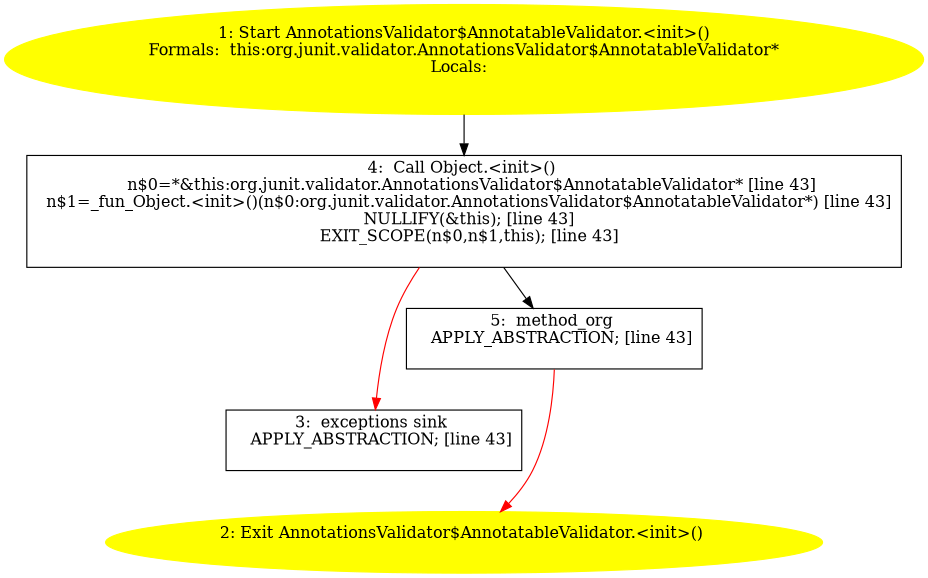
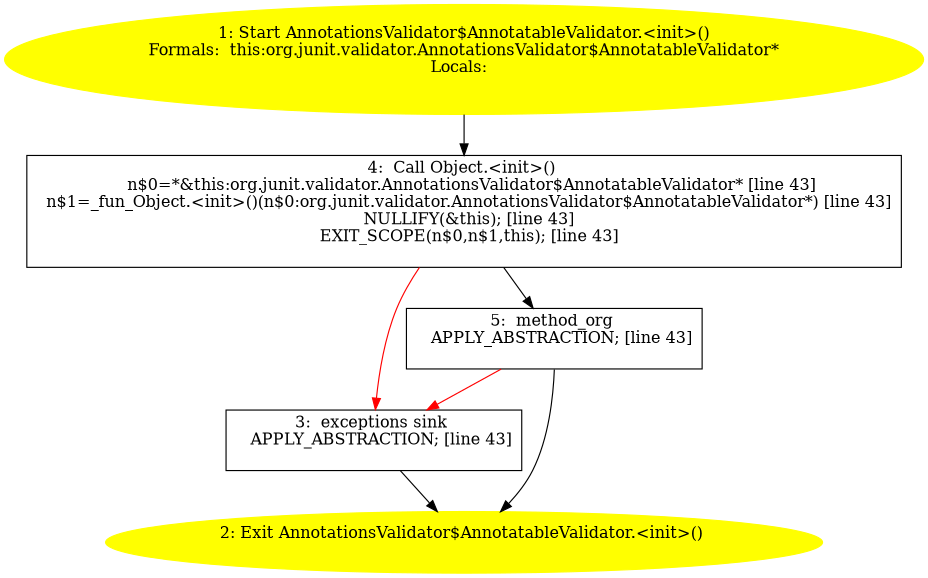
none -> (469, 387)
(544, 441) -> (544, 441)
none -> (415, 487)
